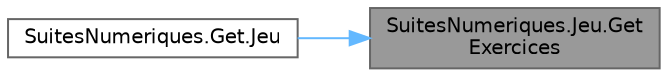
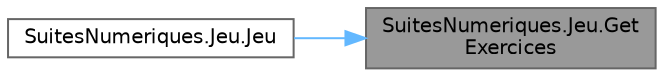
(153, 38) -> (151, 38)
